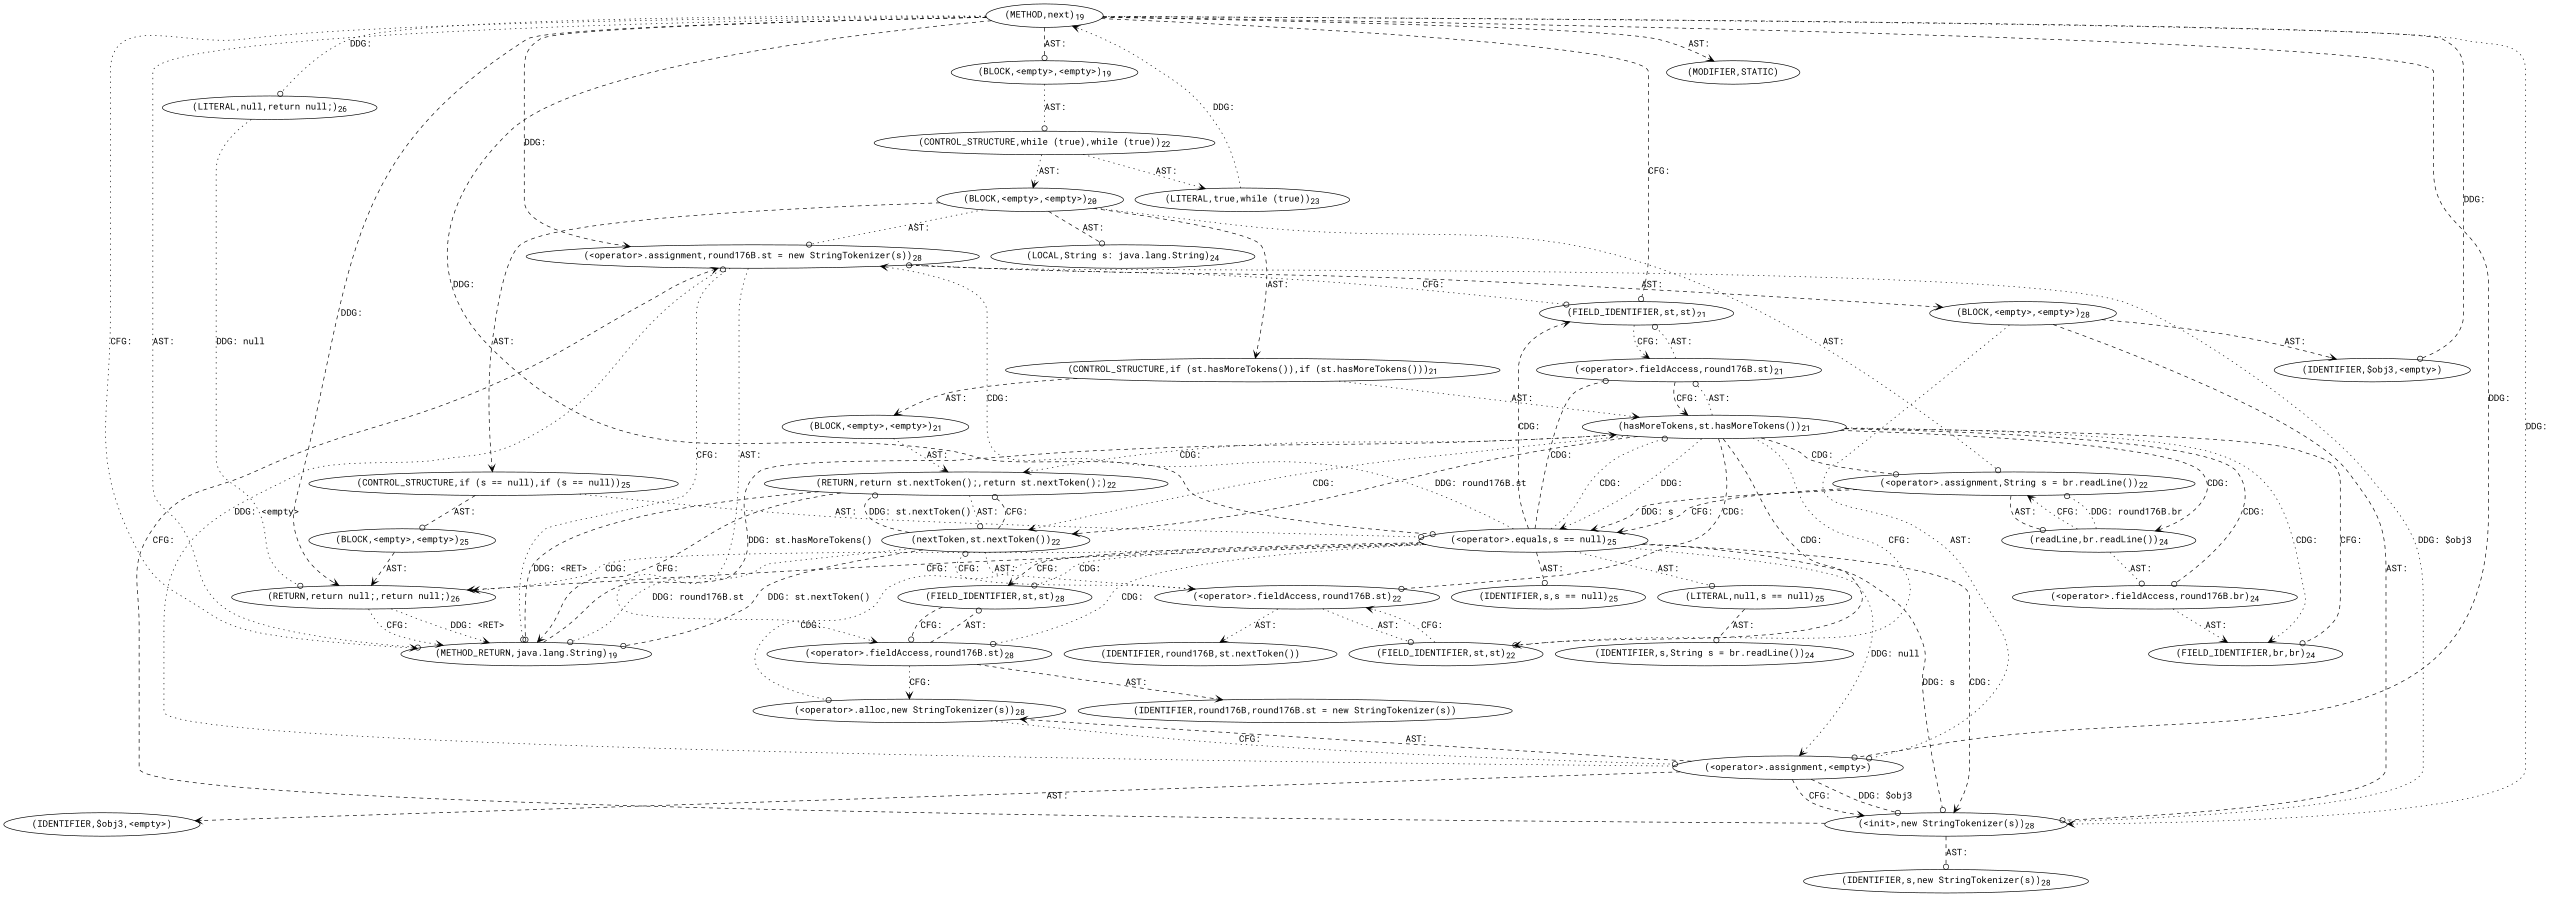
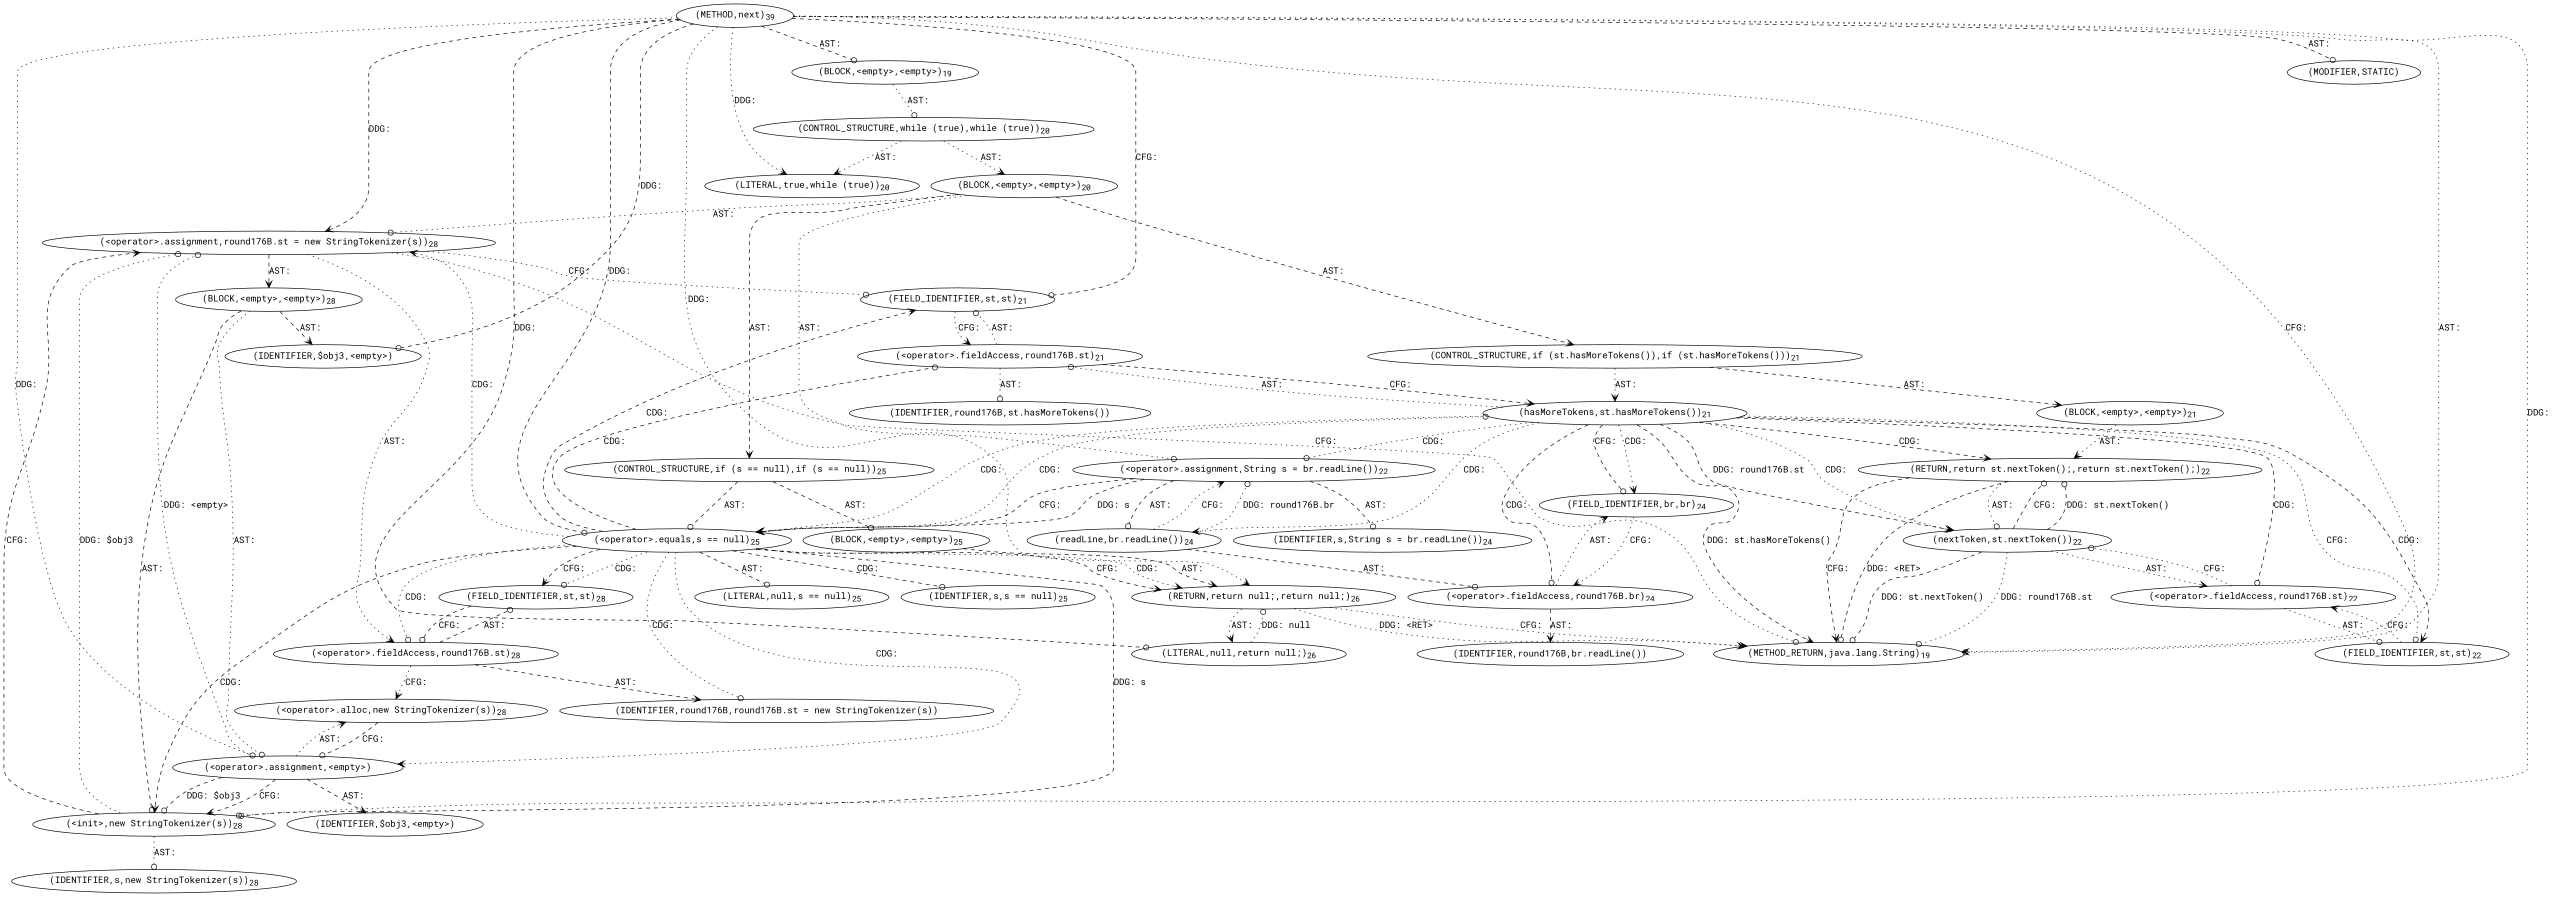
(1080, 15) -> (770, 15)
(624, 19) -> (391, 600)
(1514, 28) -> (1564, 22)
(2467, 41) -> (2528, 686)
(2373, 59) -> (18, 134)
(1182, 87) -> (735, 108)
(458, 91) -> (827, 447)
(1166, 142) -> (1045, 128)
(1315, 199) -> (885, 185)
(1123, 257) -> none
none -> (1000, 413)
(1322, 442) -> (1842, 438)
(2064, 443) -> (1385, 520)
(1023, 455) -> (1716, 523)
(1825, 464) -> (1420, 437)
(1674, 484) -> (994, 470)
(1019, 525) -> (715, 503)
none -> (1614, 556)
(2125, 567) -> (1330, 568)
(1642, 568) -> (732, 568)
(1556, 569) -> (871, 569)
(991, 577) -> (659, 642)
none -> (1231, 620)
(1731, 624) -> (1344, 498)
(1201, 654) -> none
none -> (1550, 654)
(1895, 654) -> (890, 654)
(1359, 741) -> (315, 737)
(1331, 750) -> (353, 741)
(1946, 850) -> (154, 850)
